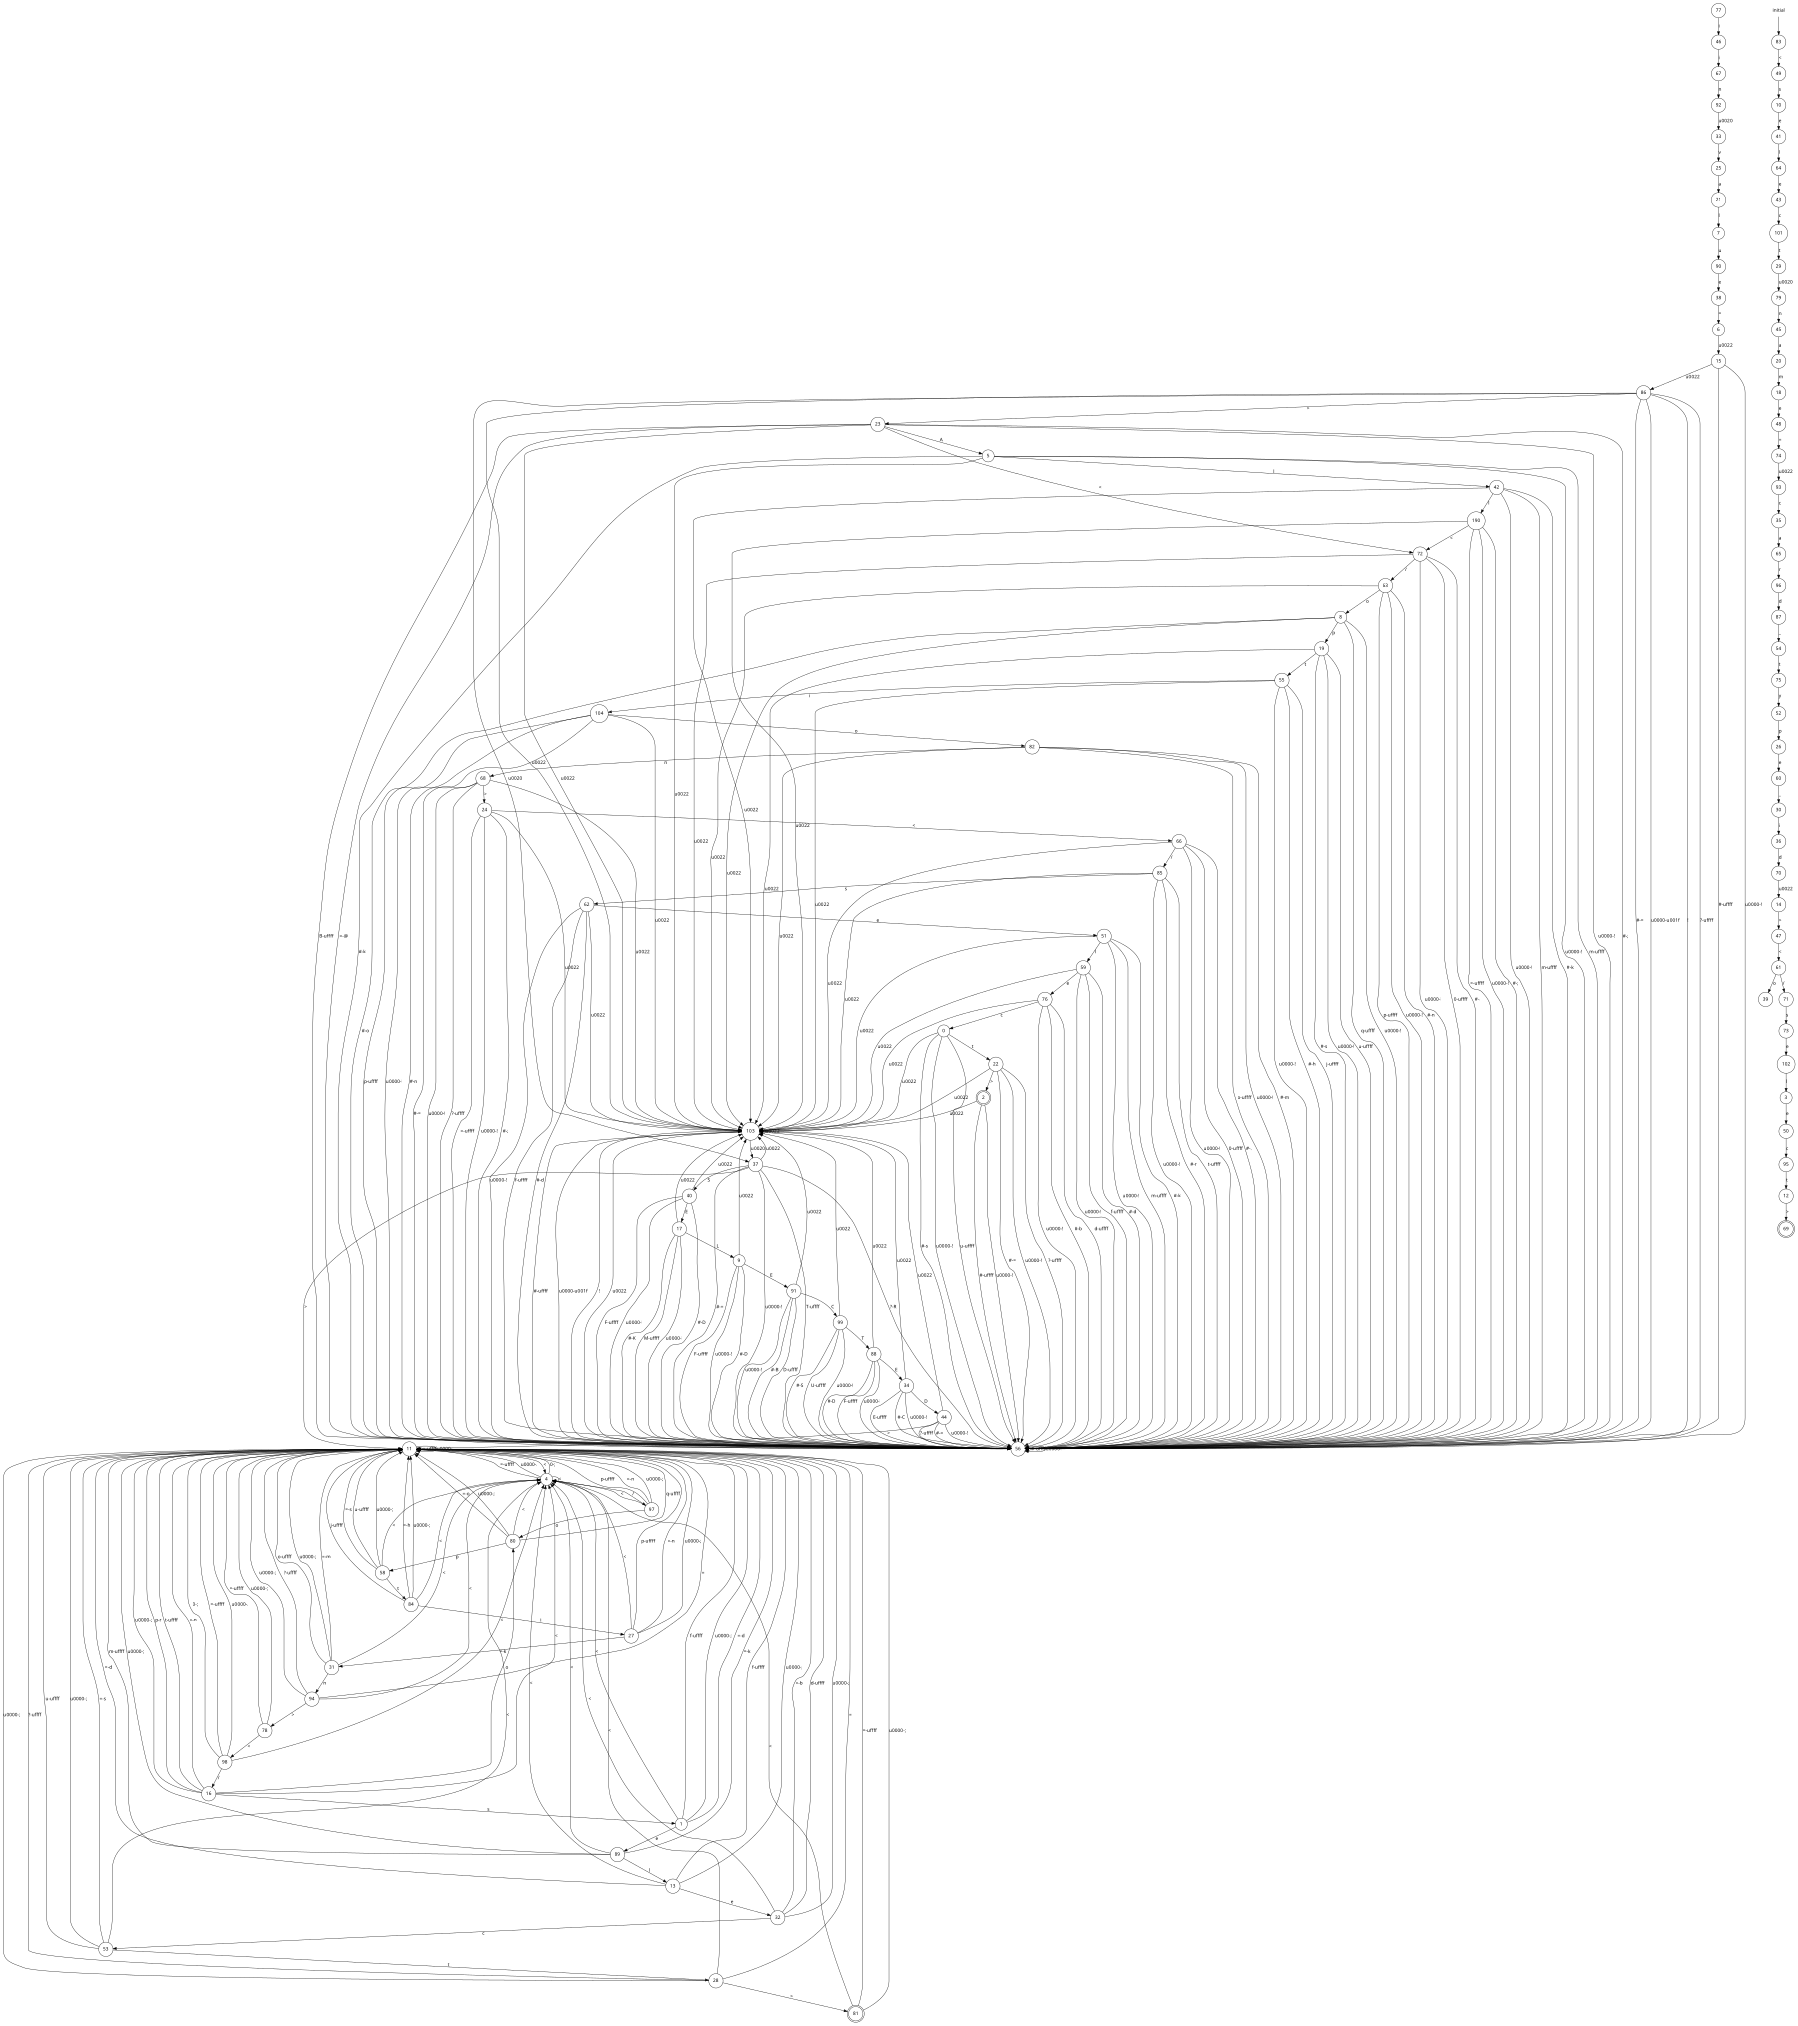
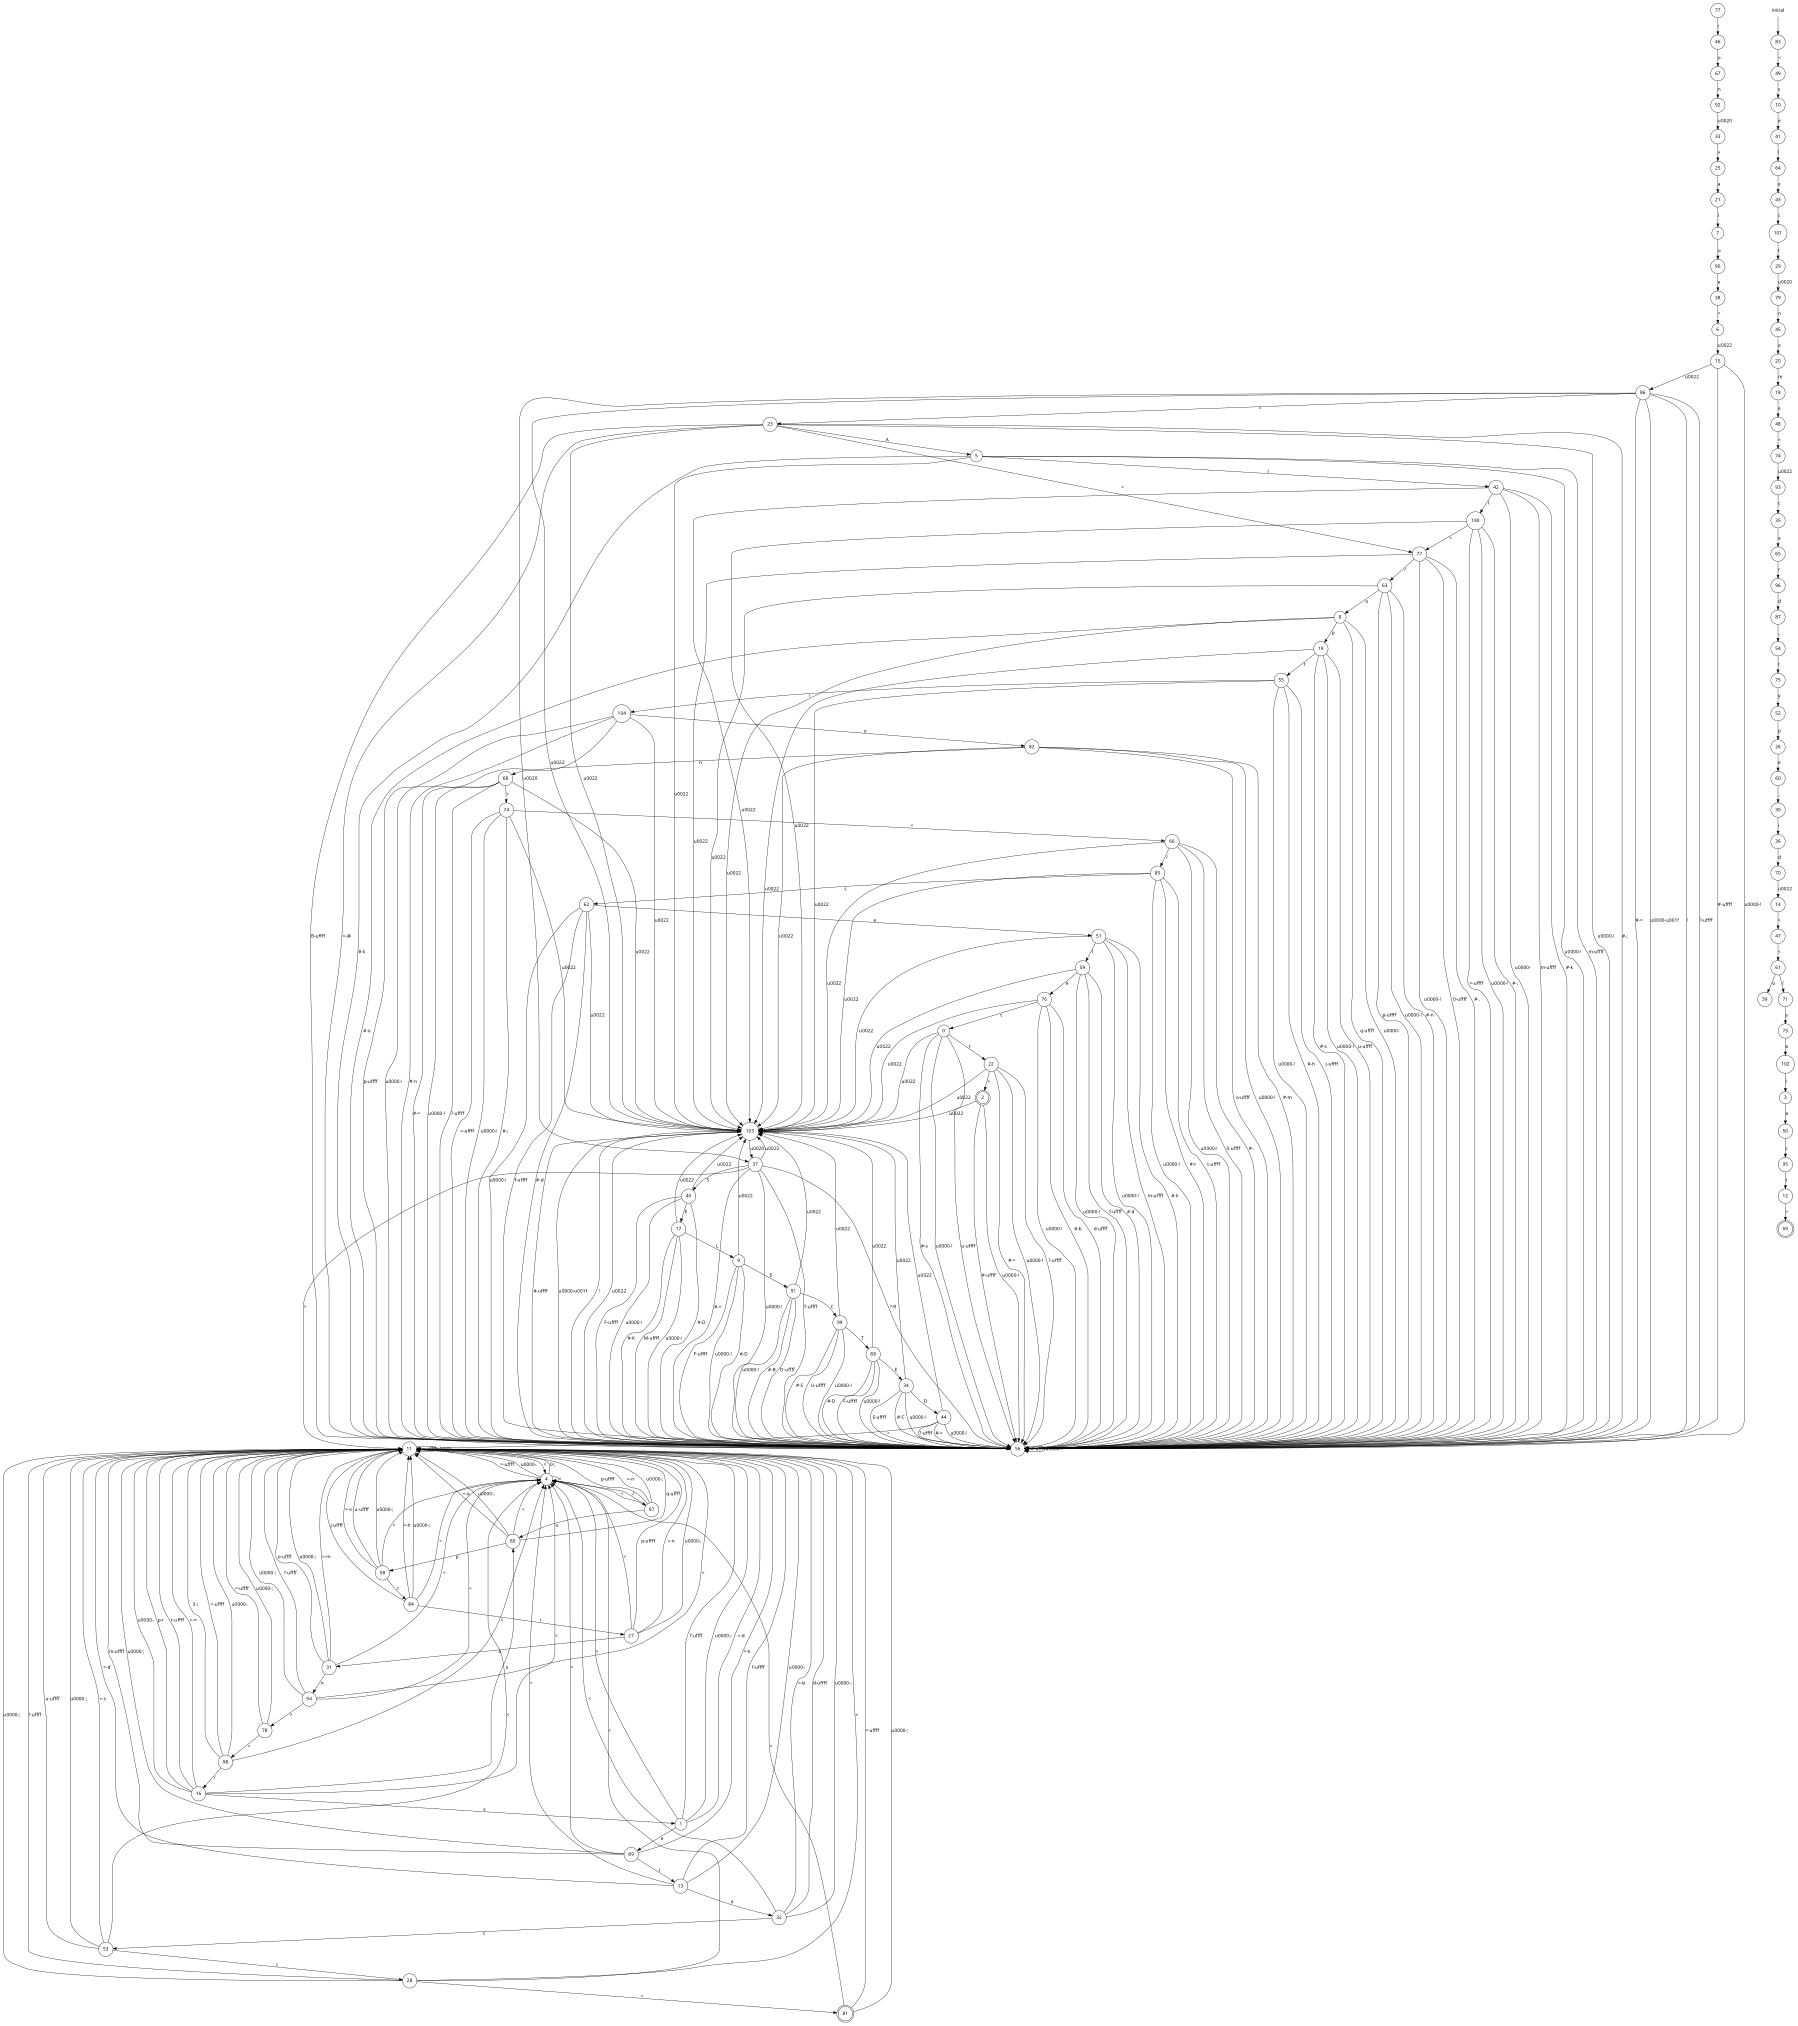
(1719, 58) -> (1719, 58)
(503, 1652) -> (500, 1652)
